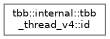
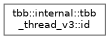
(55, 20) -> (55, 20)
